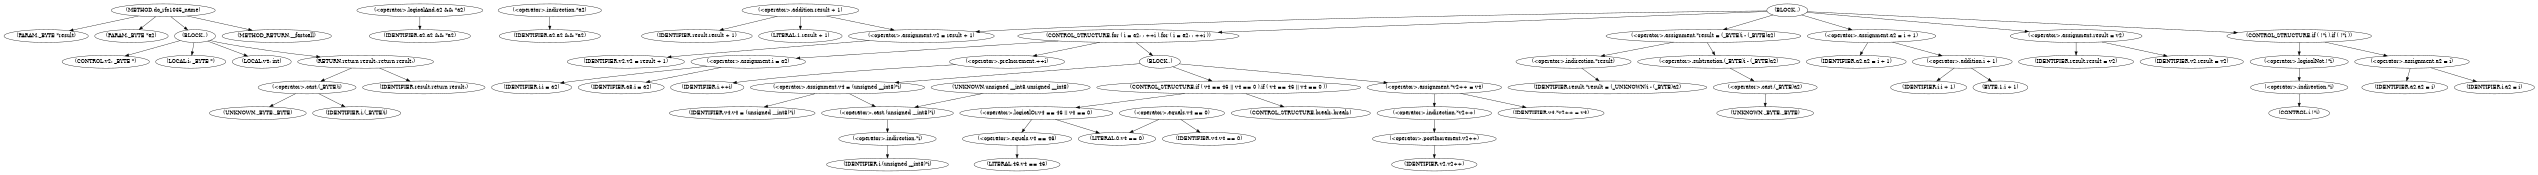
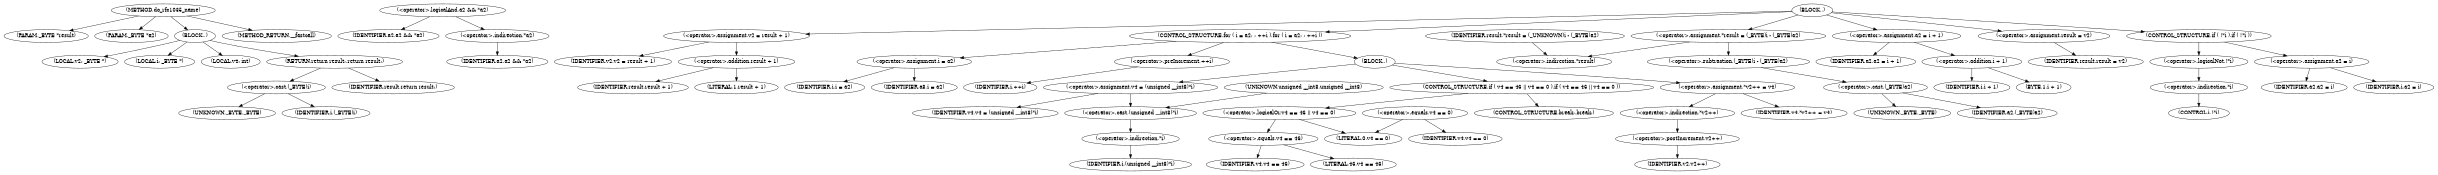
none -> (468, 23)
(859, 23) -> (736, 47)
(106, 62) -> (80, 62)
(2192, 62) -> none
(1589, 73) -> (1538, 48)
none -> (2007, 113)
none -> (1255, 165)
